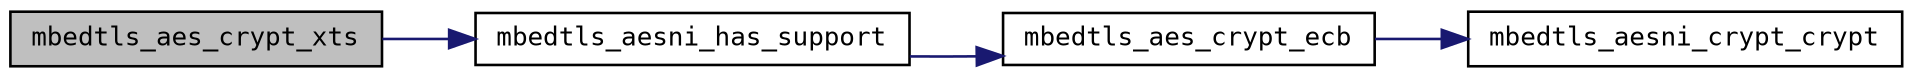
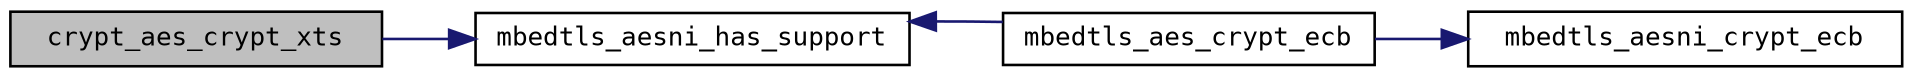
(196, 39) -> (196, 39)
(1685, 39) -> (1685, 39)
(943, 57) -> (969, 22)
